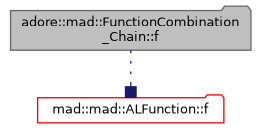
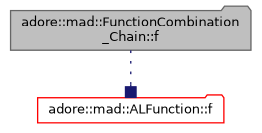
(131, 110) -> (131, 110)
